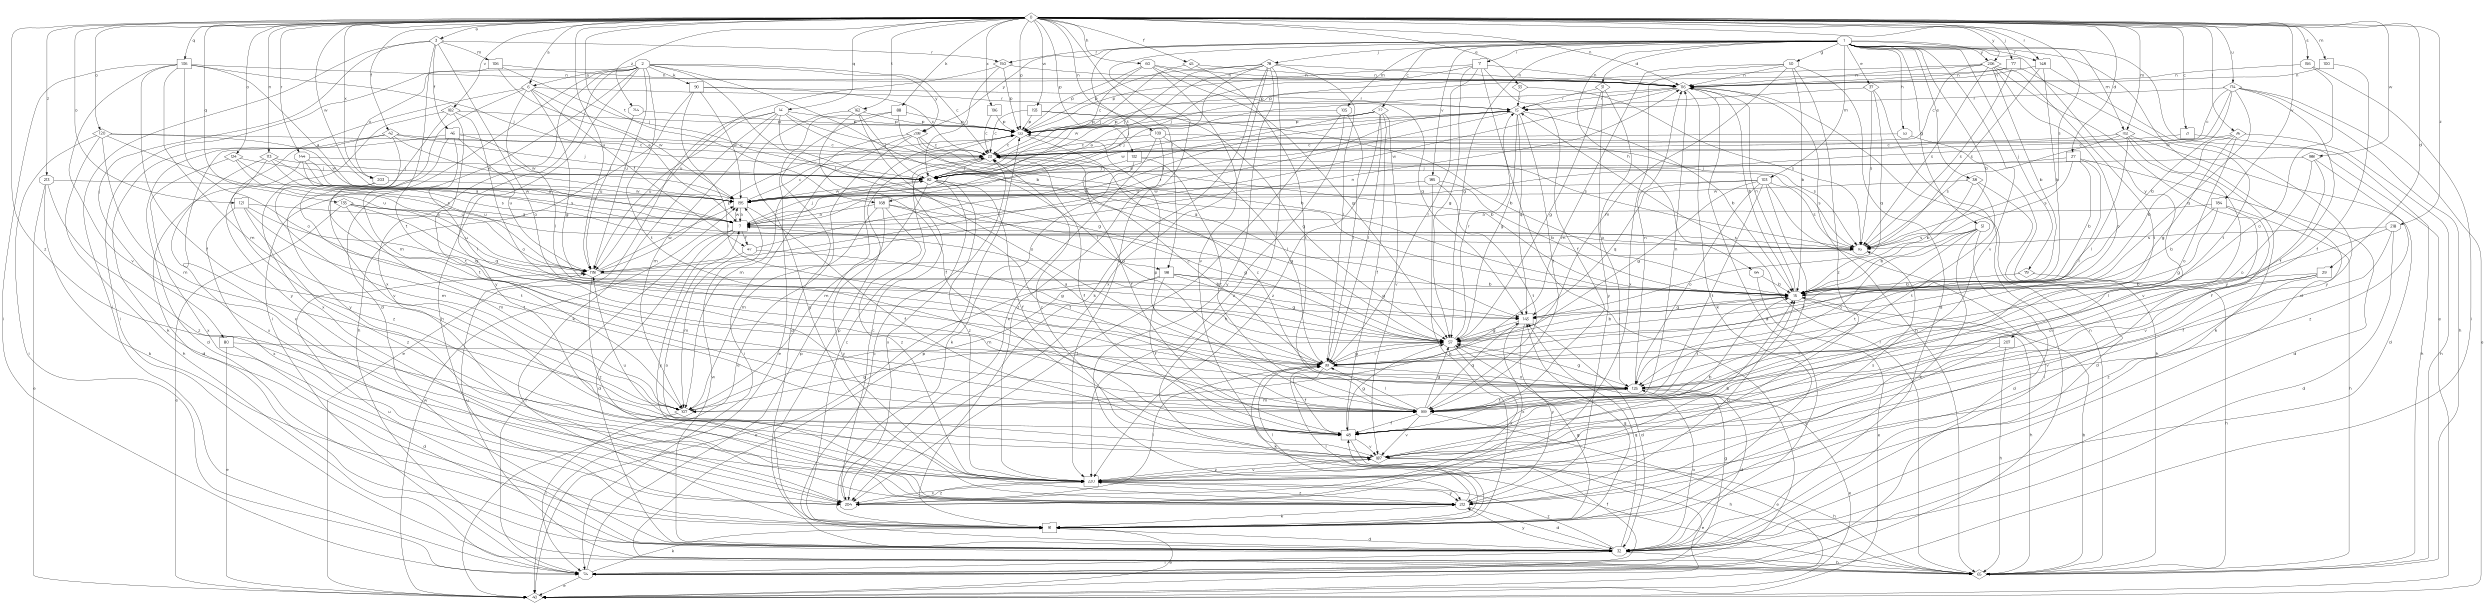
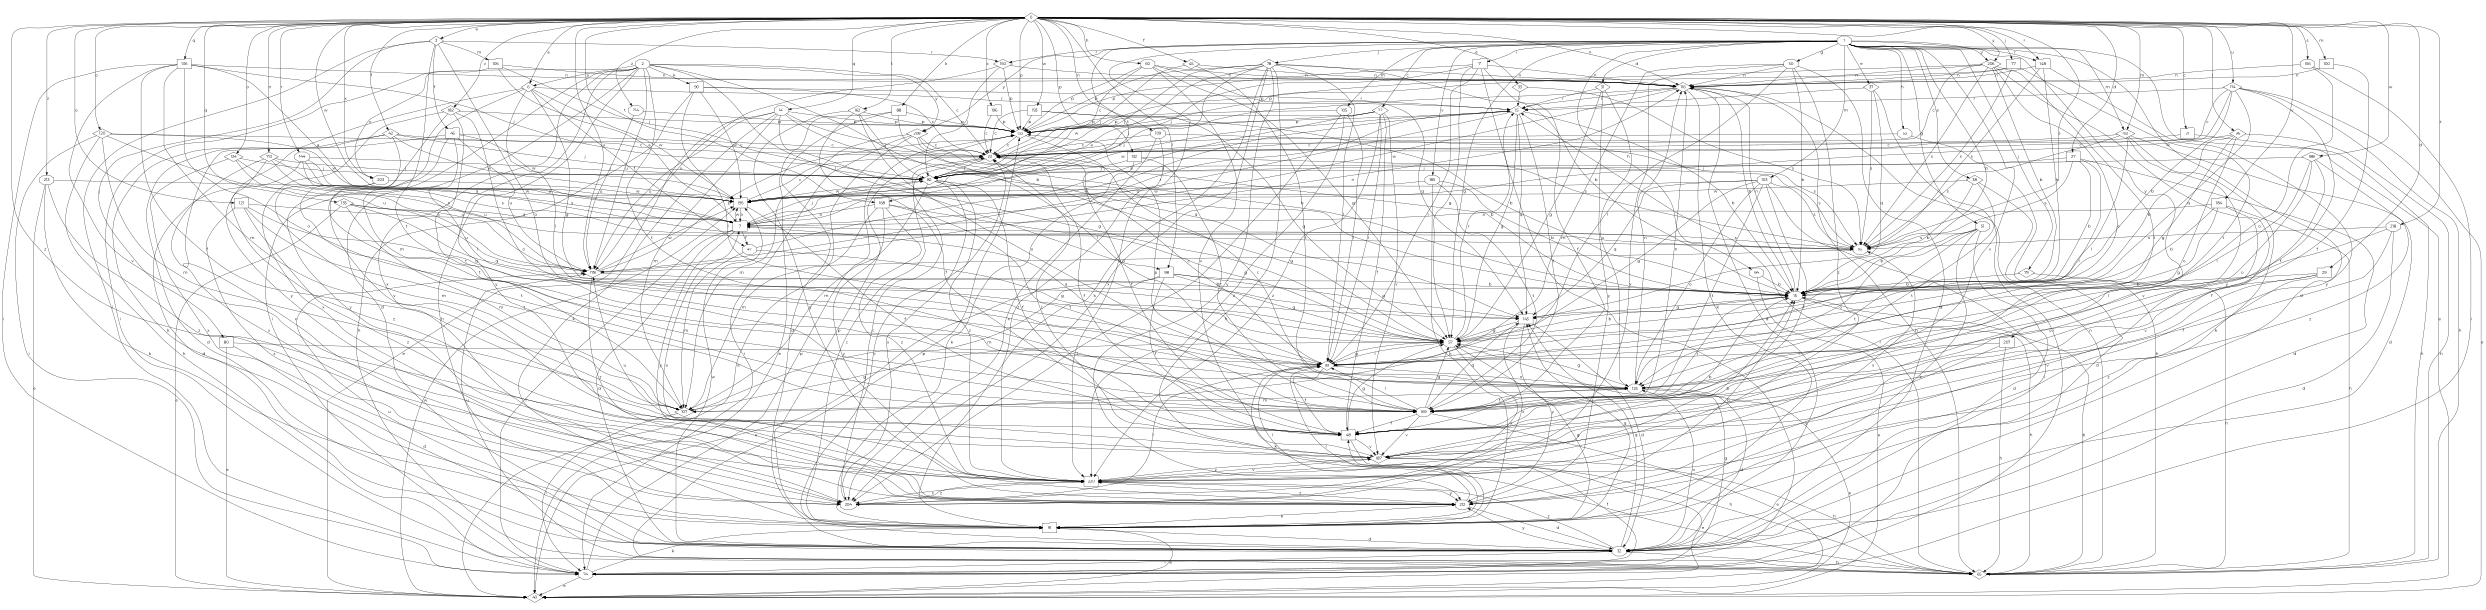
none -> (1554, 128)
(269, 157) -> (269, 157)
(1607, 215) -> (1607, 215)
(1266, 225) -> (1799, 331)
